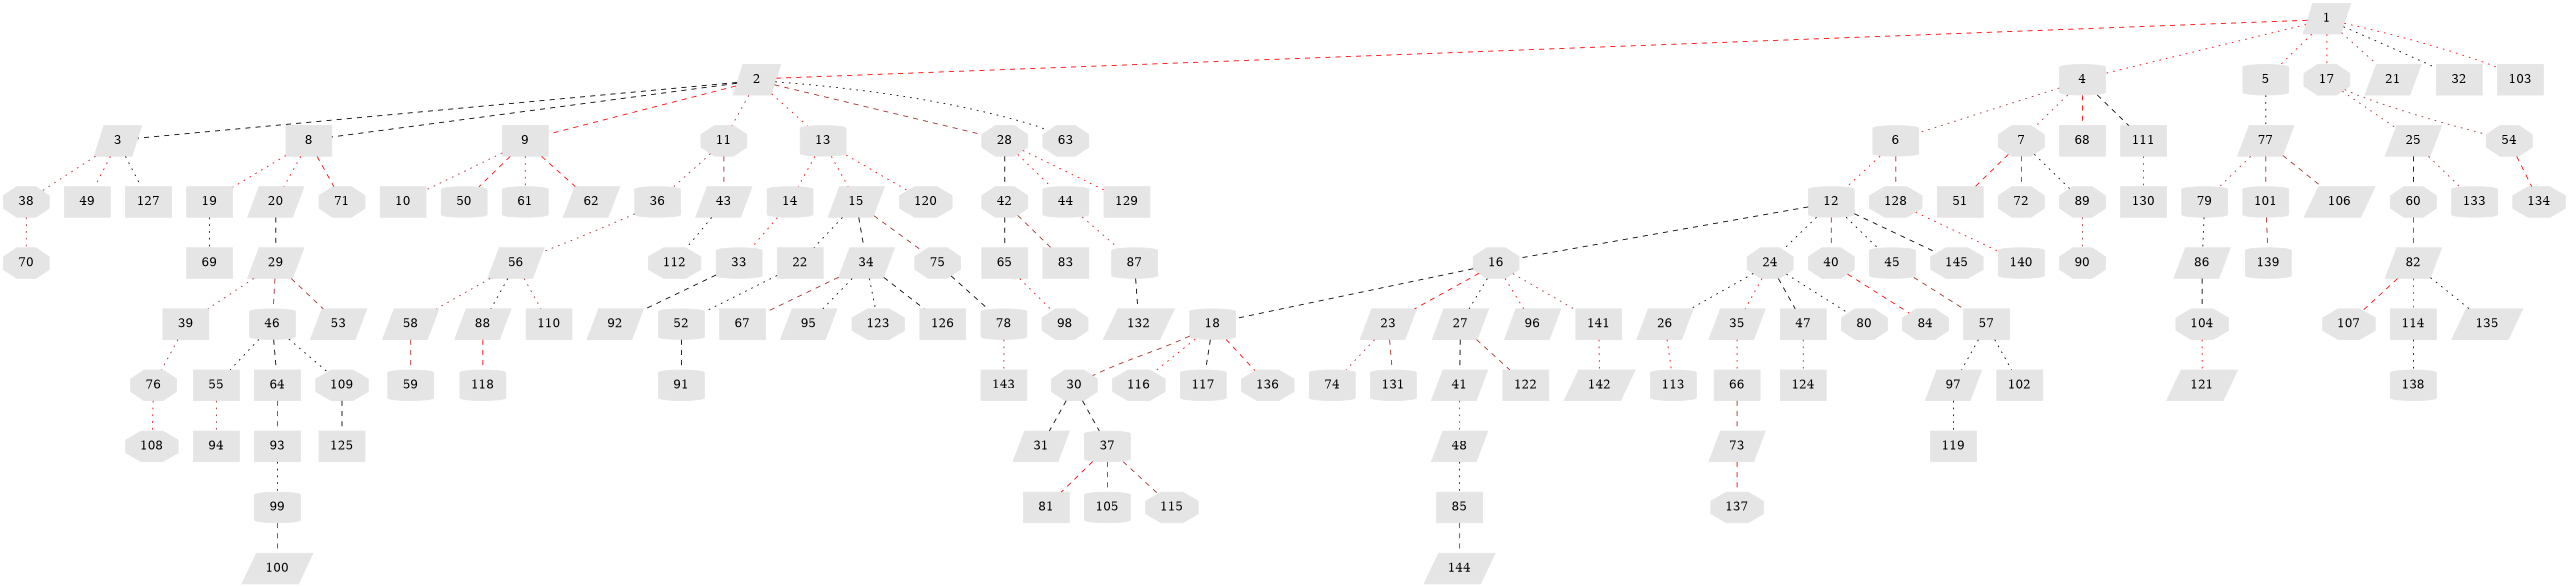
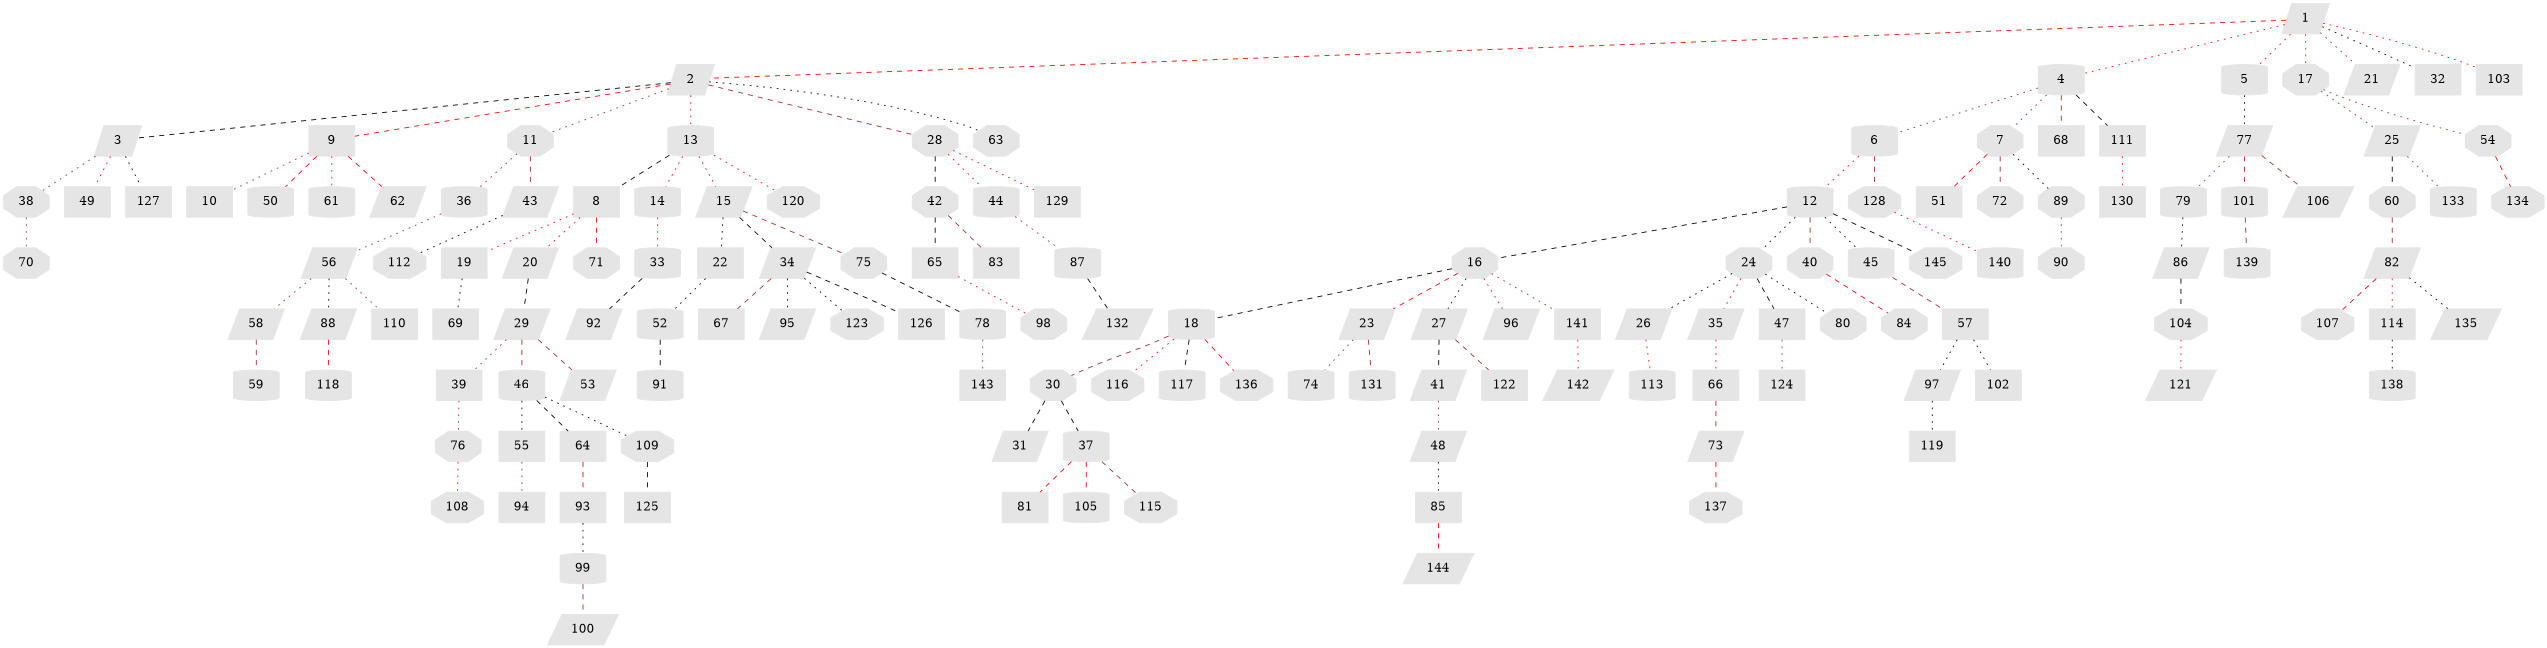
(534, 110) -> (644, 171)
